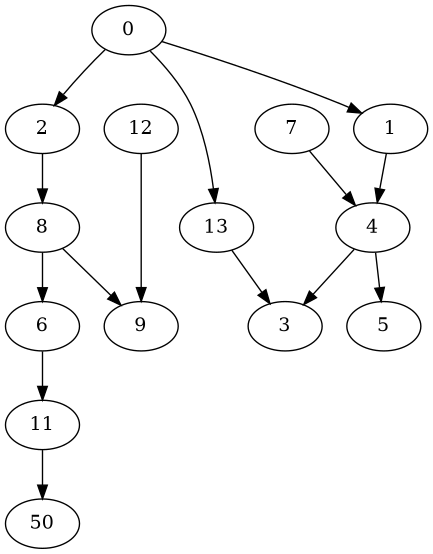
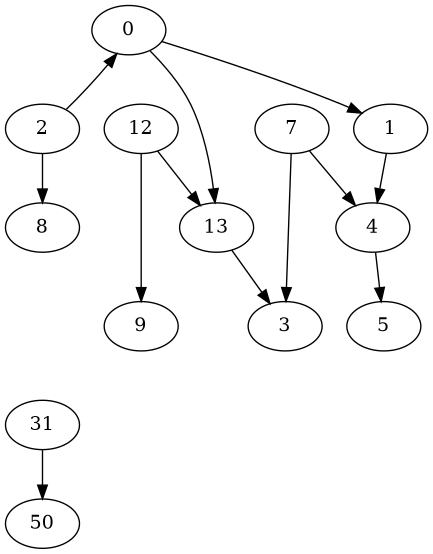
(84, 72) -> (88, 87)
none -> (175, 173)
(87, 272) -> none
(334, 272) -> (289, 221)
(42, 326) -> none
(42, 425) -> (42, 425)
